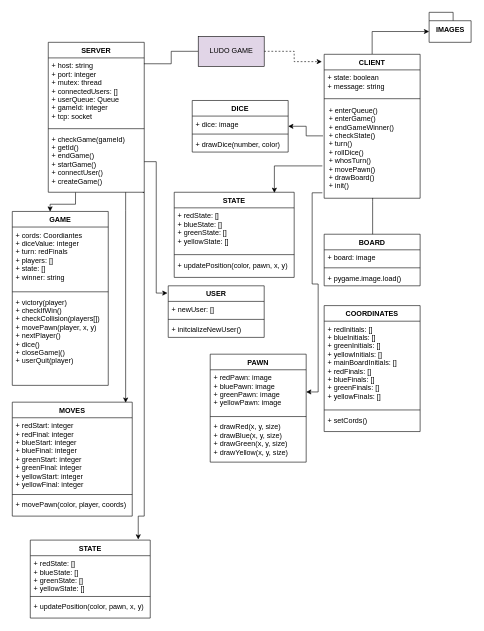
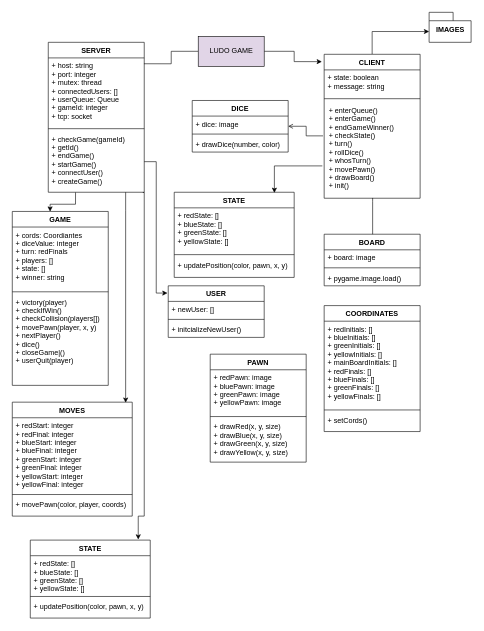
(294, 52) -> (294, 52)
(293, 126) -> (292, 126)
(312, 283) -> none
